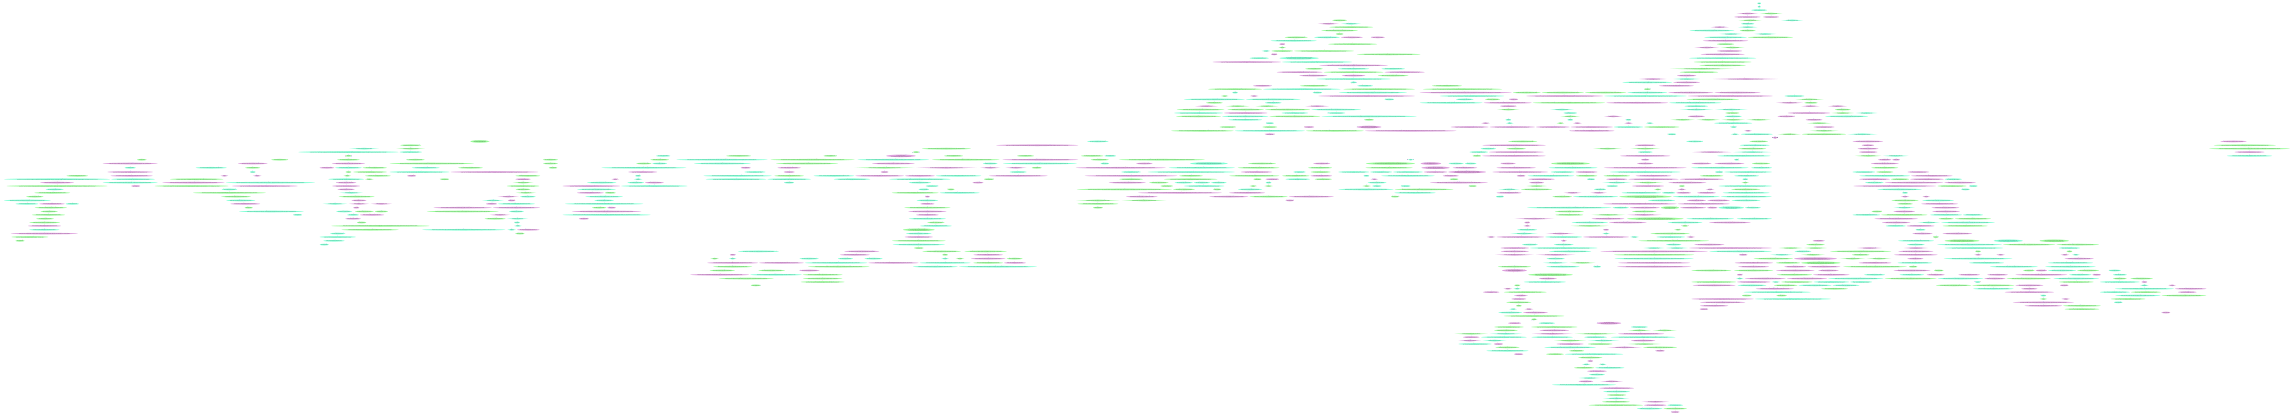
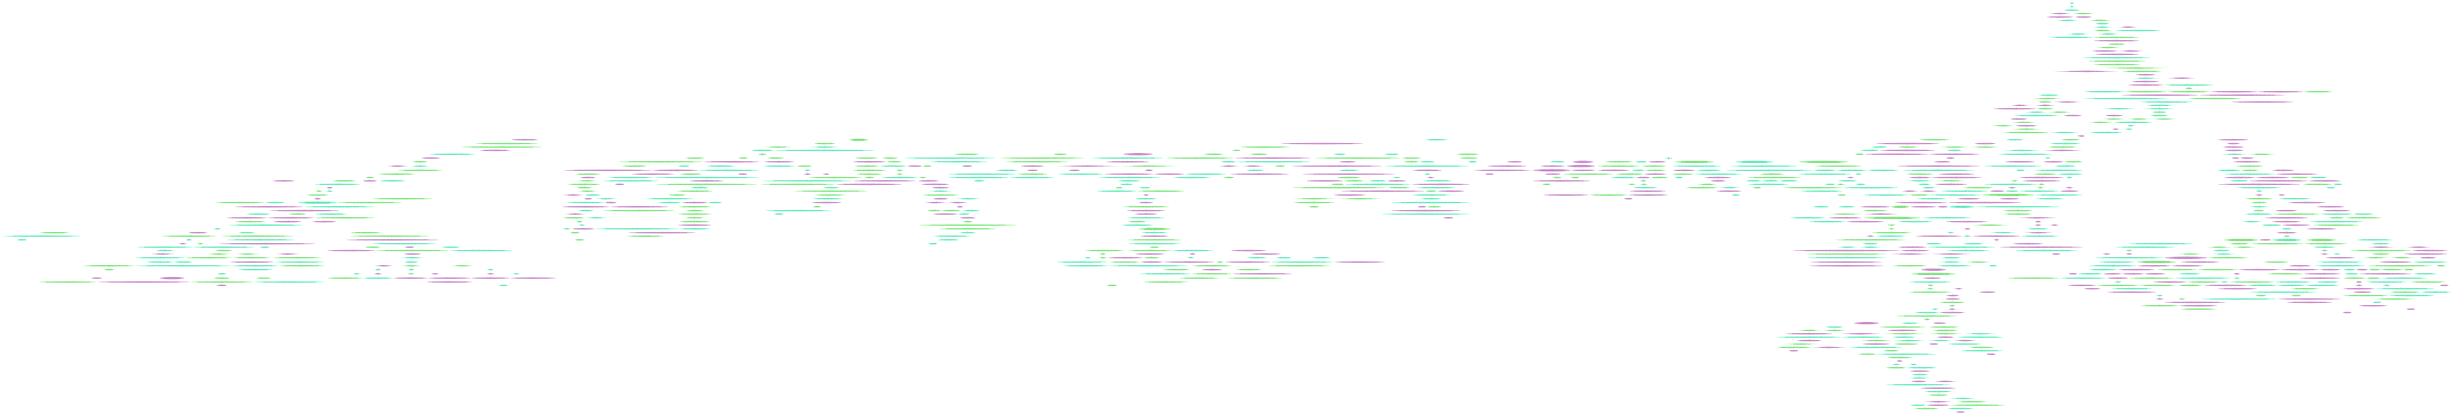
none -> (431, 158)
